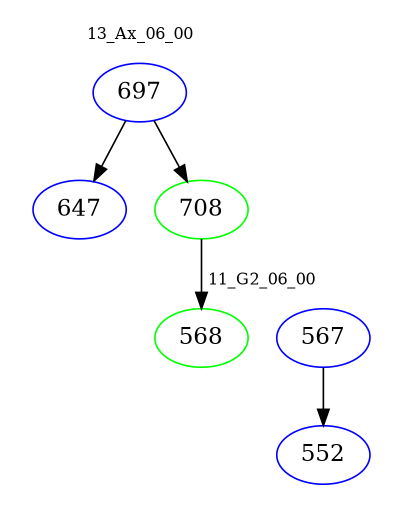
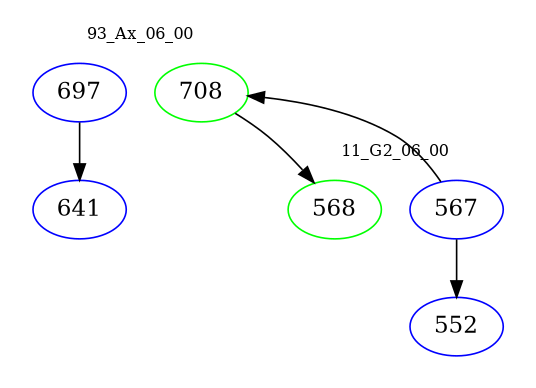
(141, 35) -> (141, 35)
(167, 144) -> (363, 120)
(80, 210) -> (80, 210)
